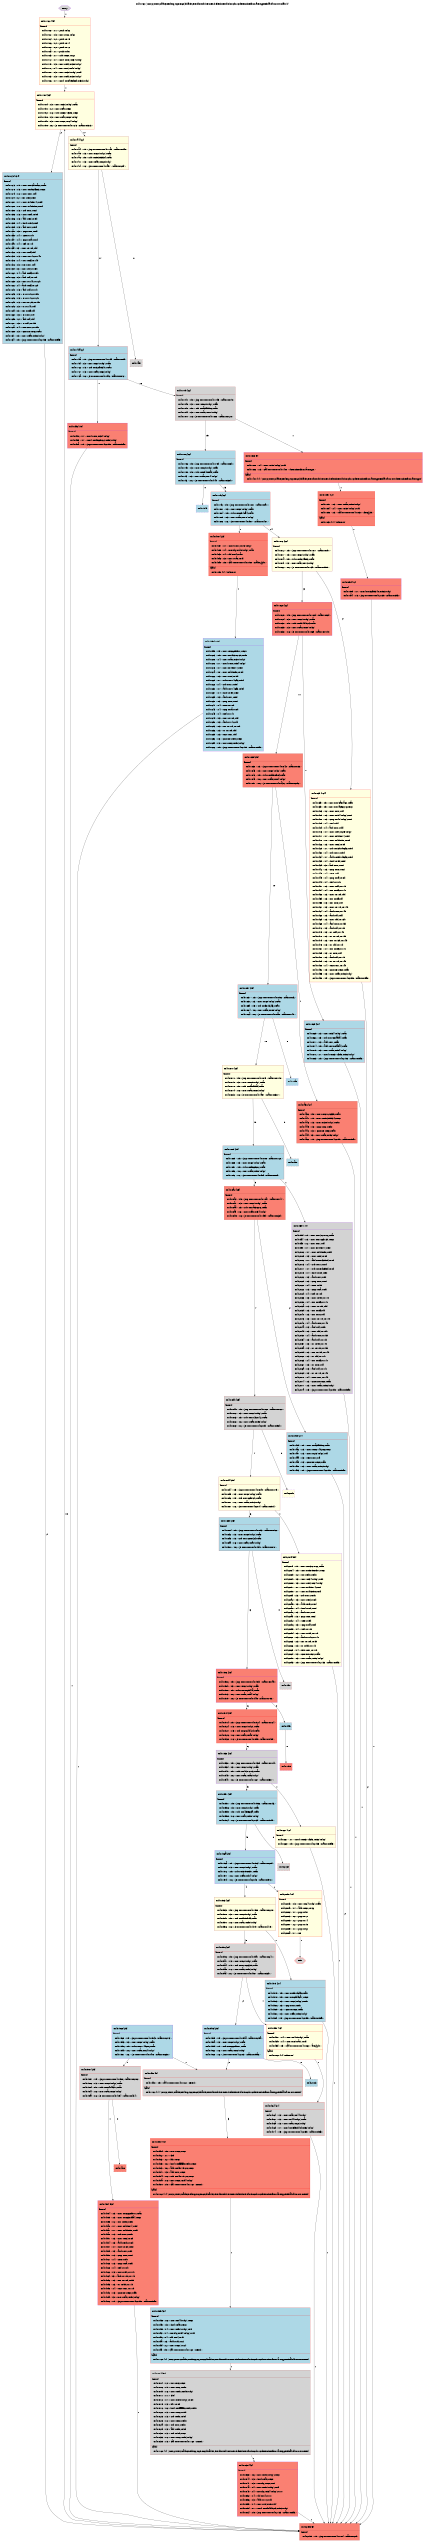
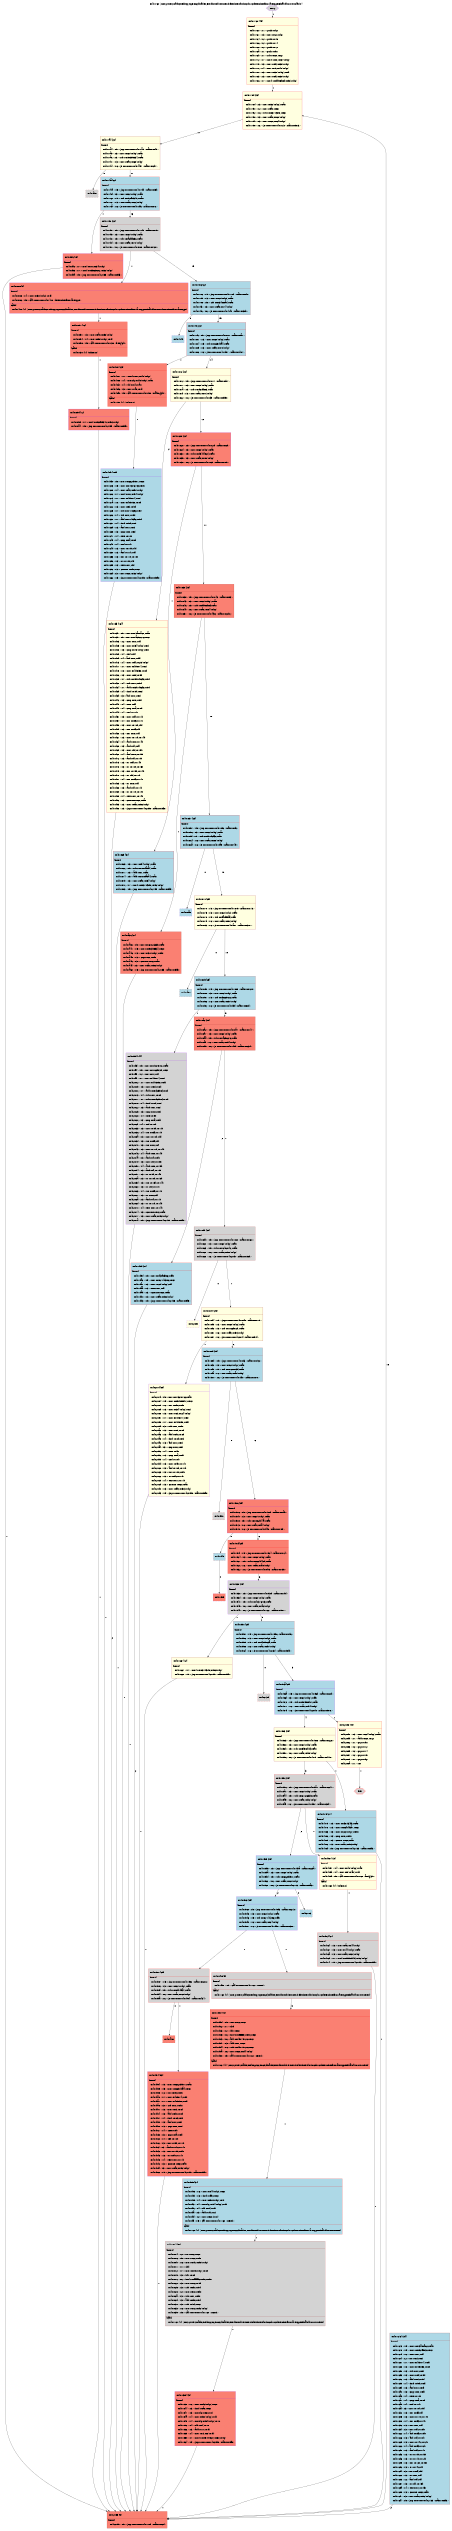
(56, 150) -> none
(228, 2064) -> (277, 1892)
